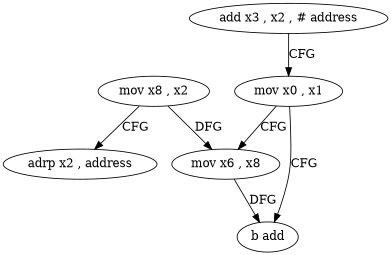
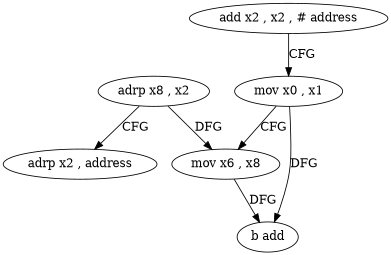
(289, 18) -> (289, 18)
(154, 91) -> (154, 91)
(304, 164) -> (304, 164)
